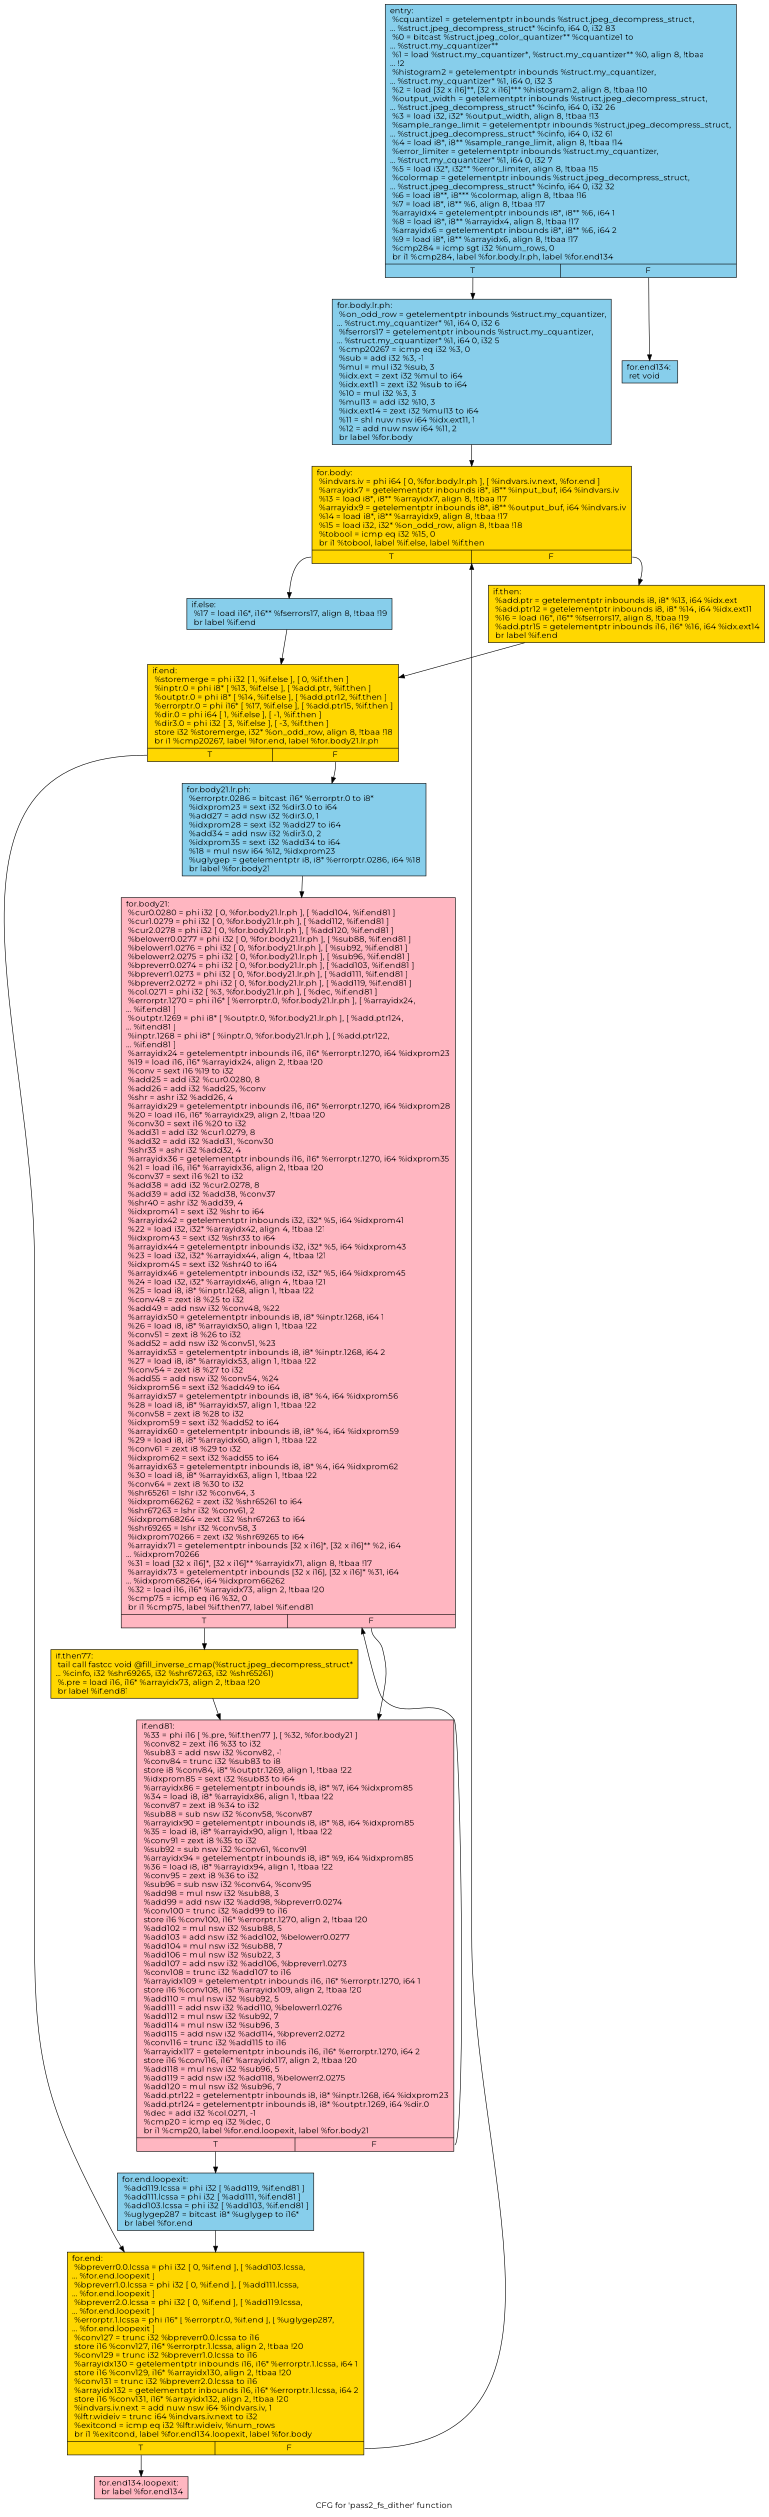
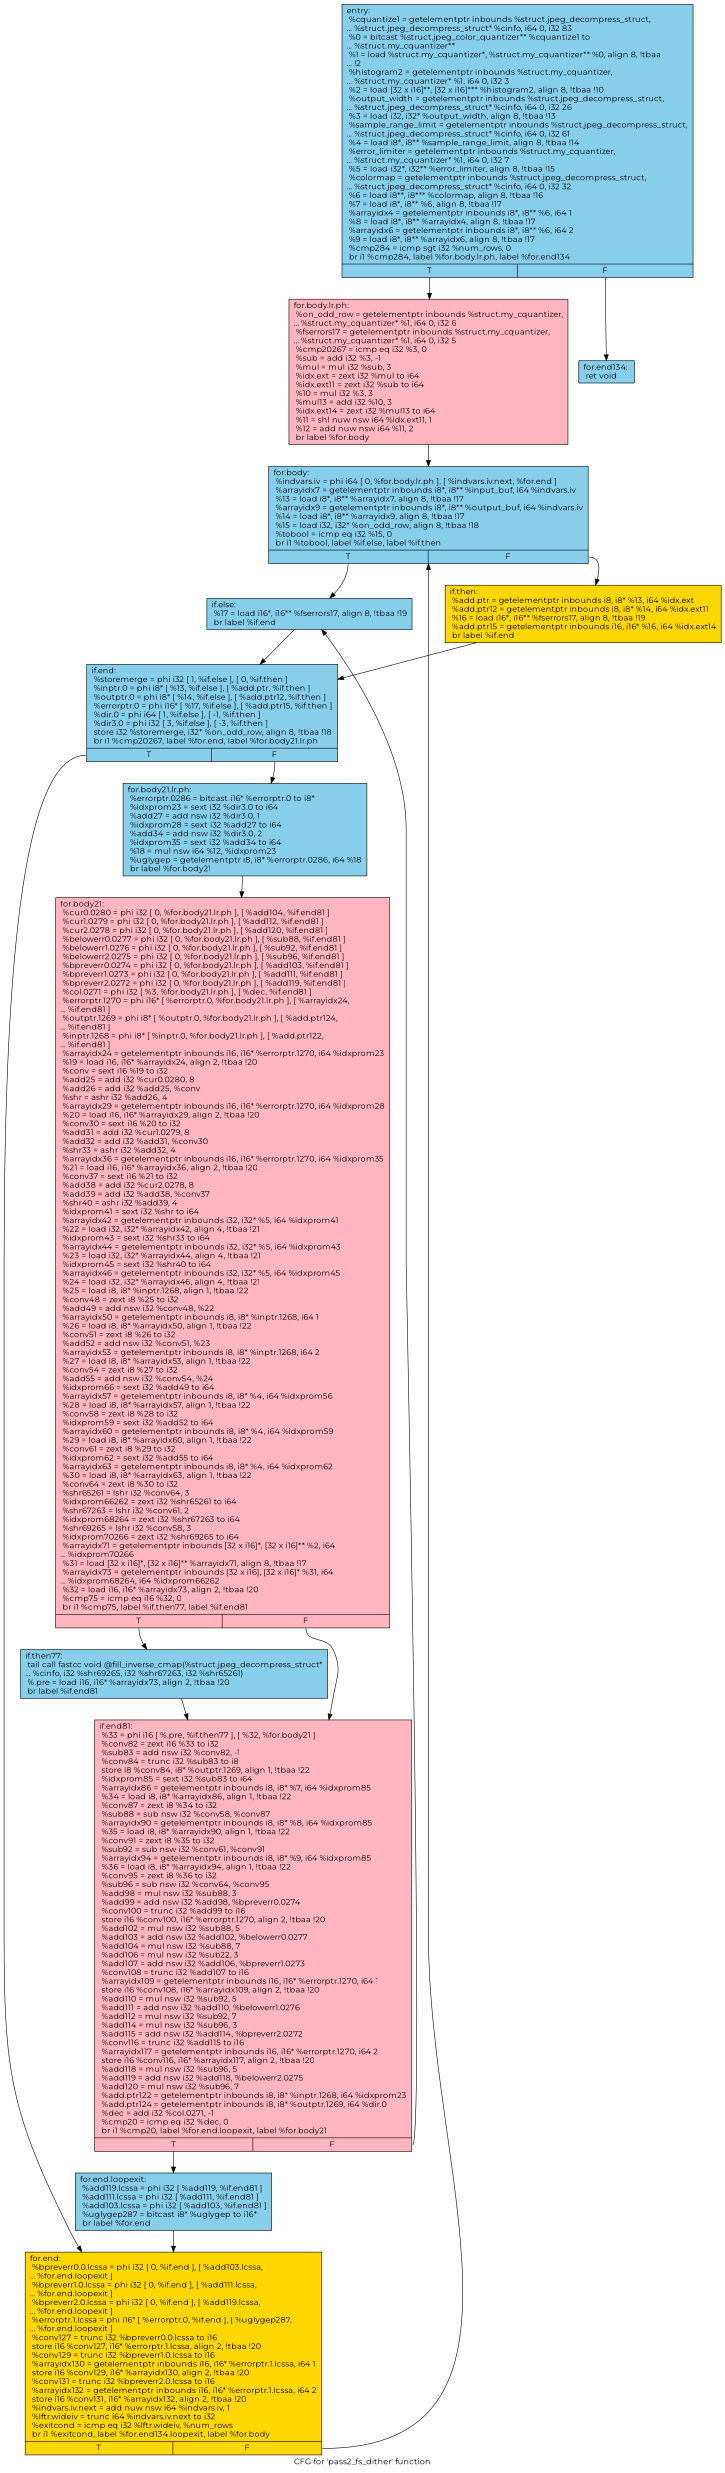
(472, 372) -> (428, 372)
(472, 515) -> (428, 515)
(273, 713) -> (212, 713)
(203, 1388) -> (137, 1388)
(204, 1674) -> (174, 1674)
(461, 1859) -> (408, 1380)
(141, 2488) -> none
